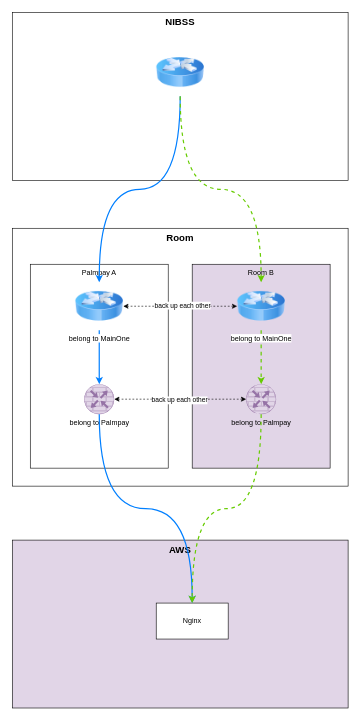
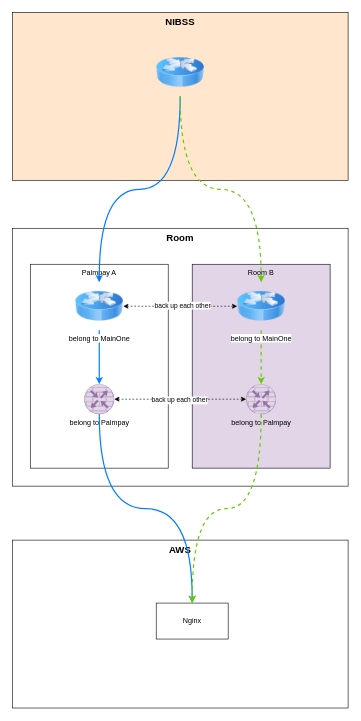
(180, 22) -> (180, 22)
(180, 550) -> (180, 550)
